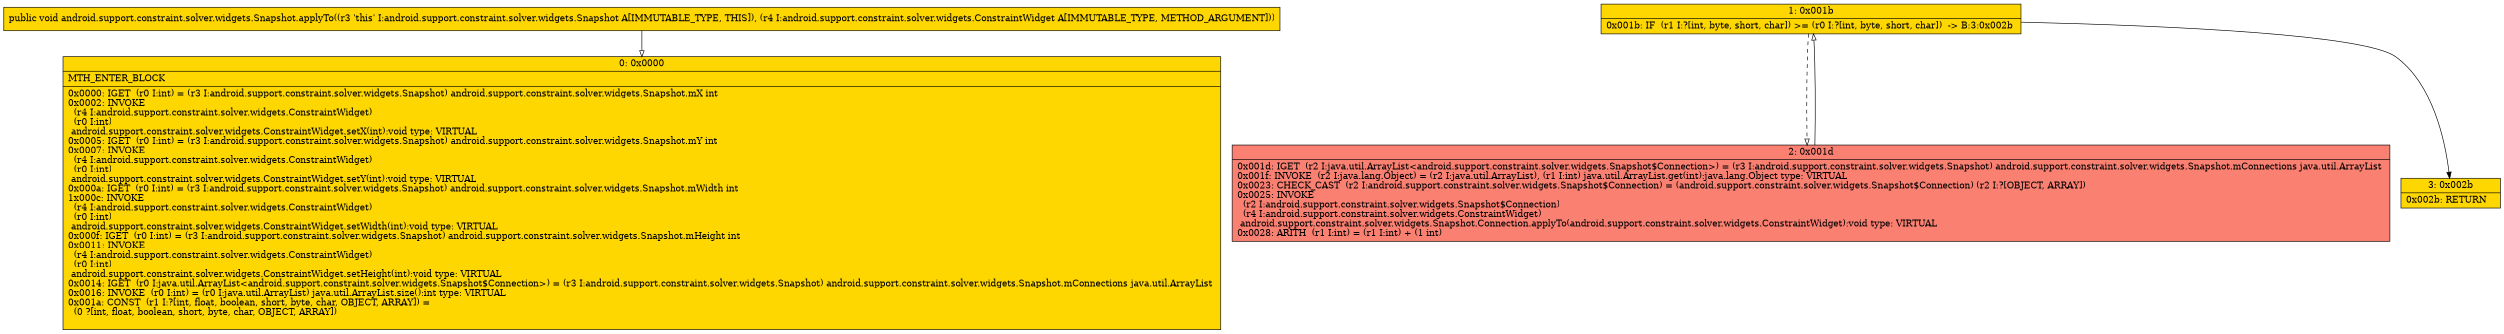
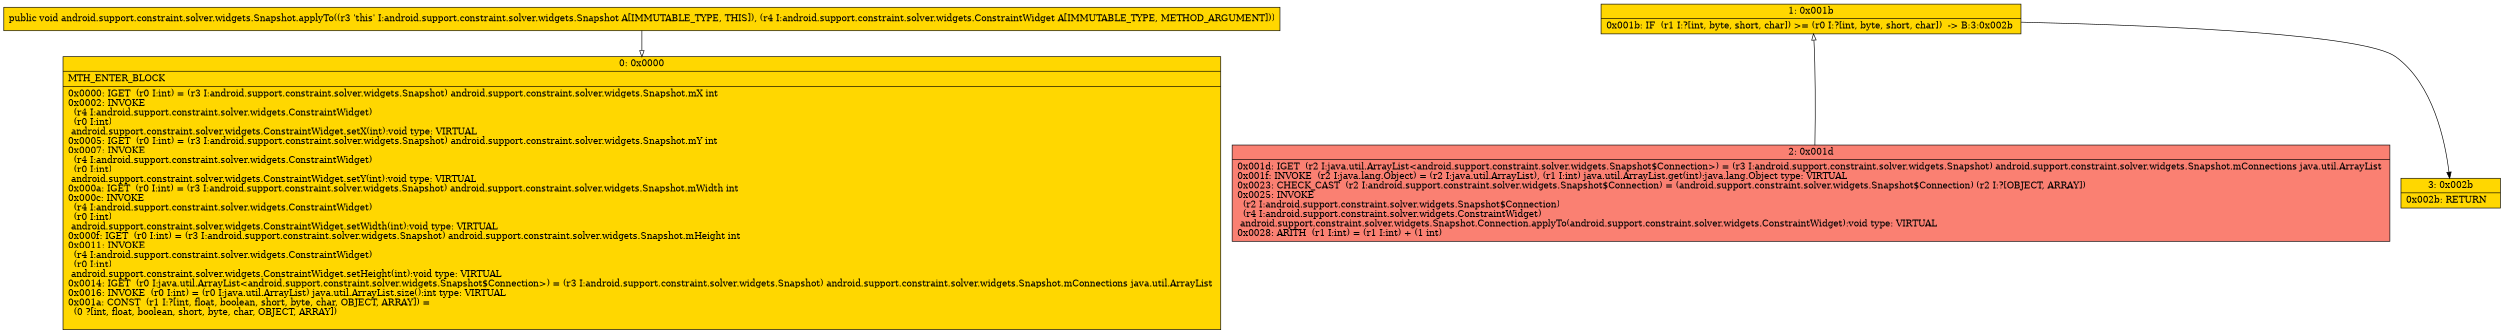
(1807, 86) -> none
(109, 198) -> (109, 198)
